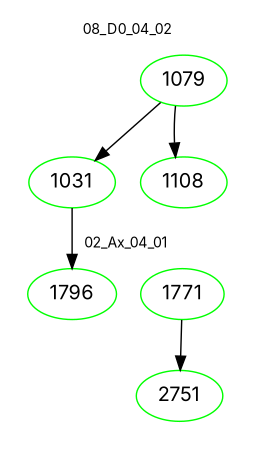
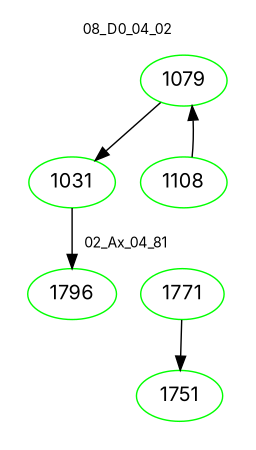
(174, 124) -> (193, 139)
(126, 244) -> (126, 244)
(180, 396) -> (180, 396)
